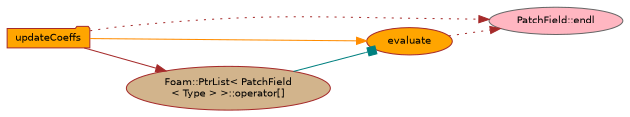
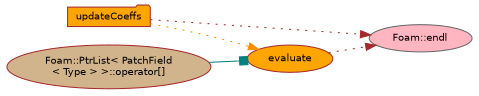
(556, 21) -> (421, 38)
(223, 40) -> (200, 34)
(120, 58) -> none
